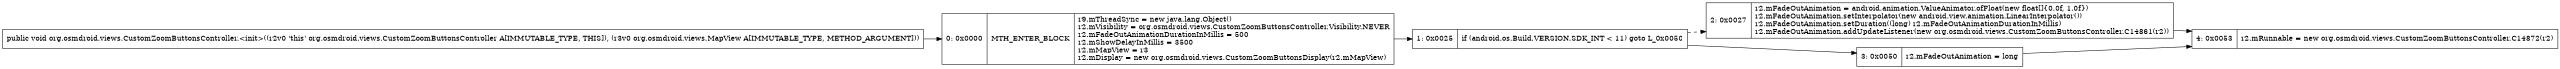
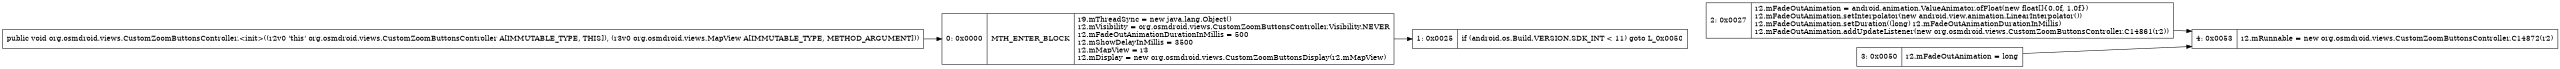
(1694, 32) -> none
(1770, 49) -> none
